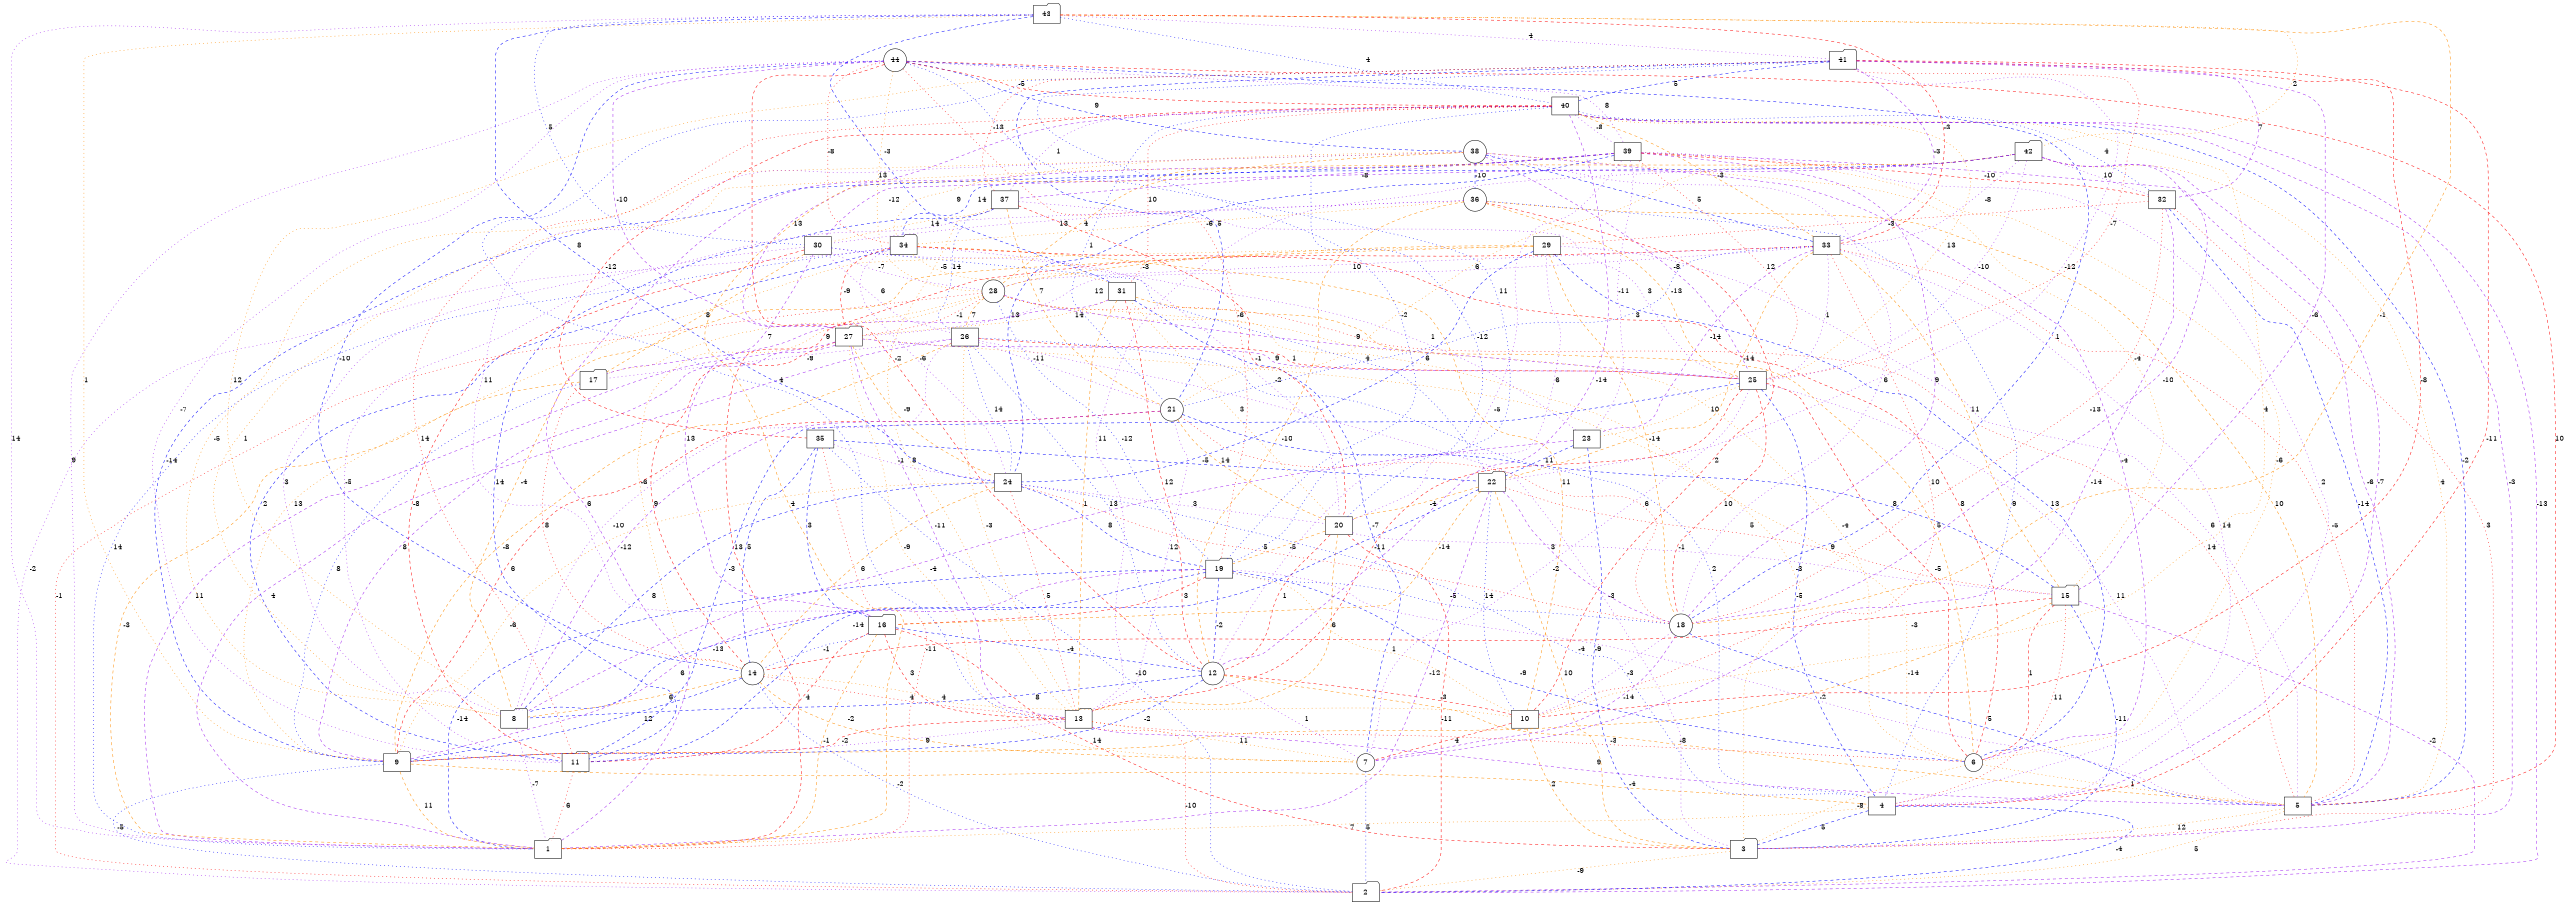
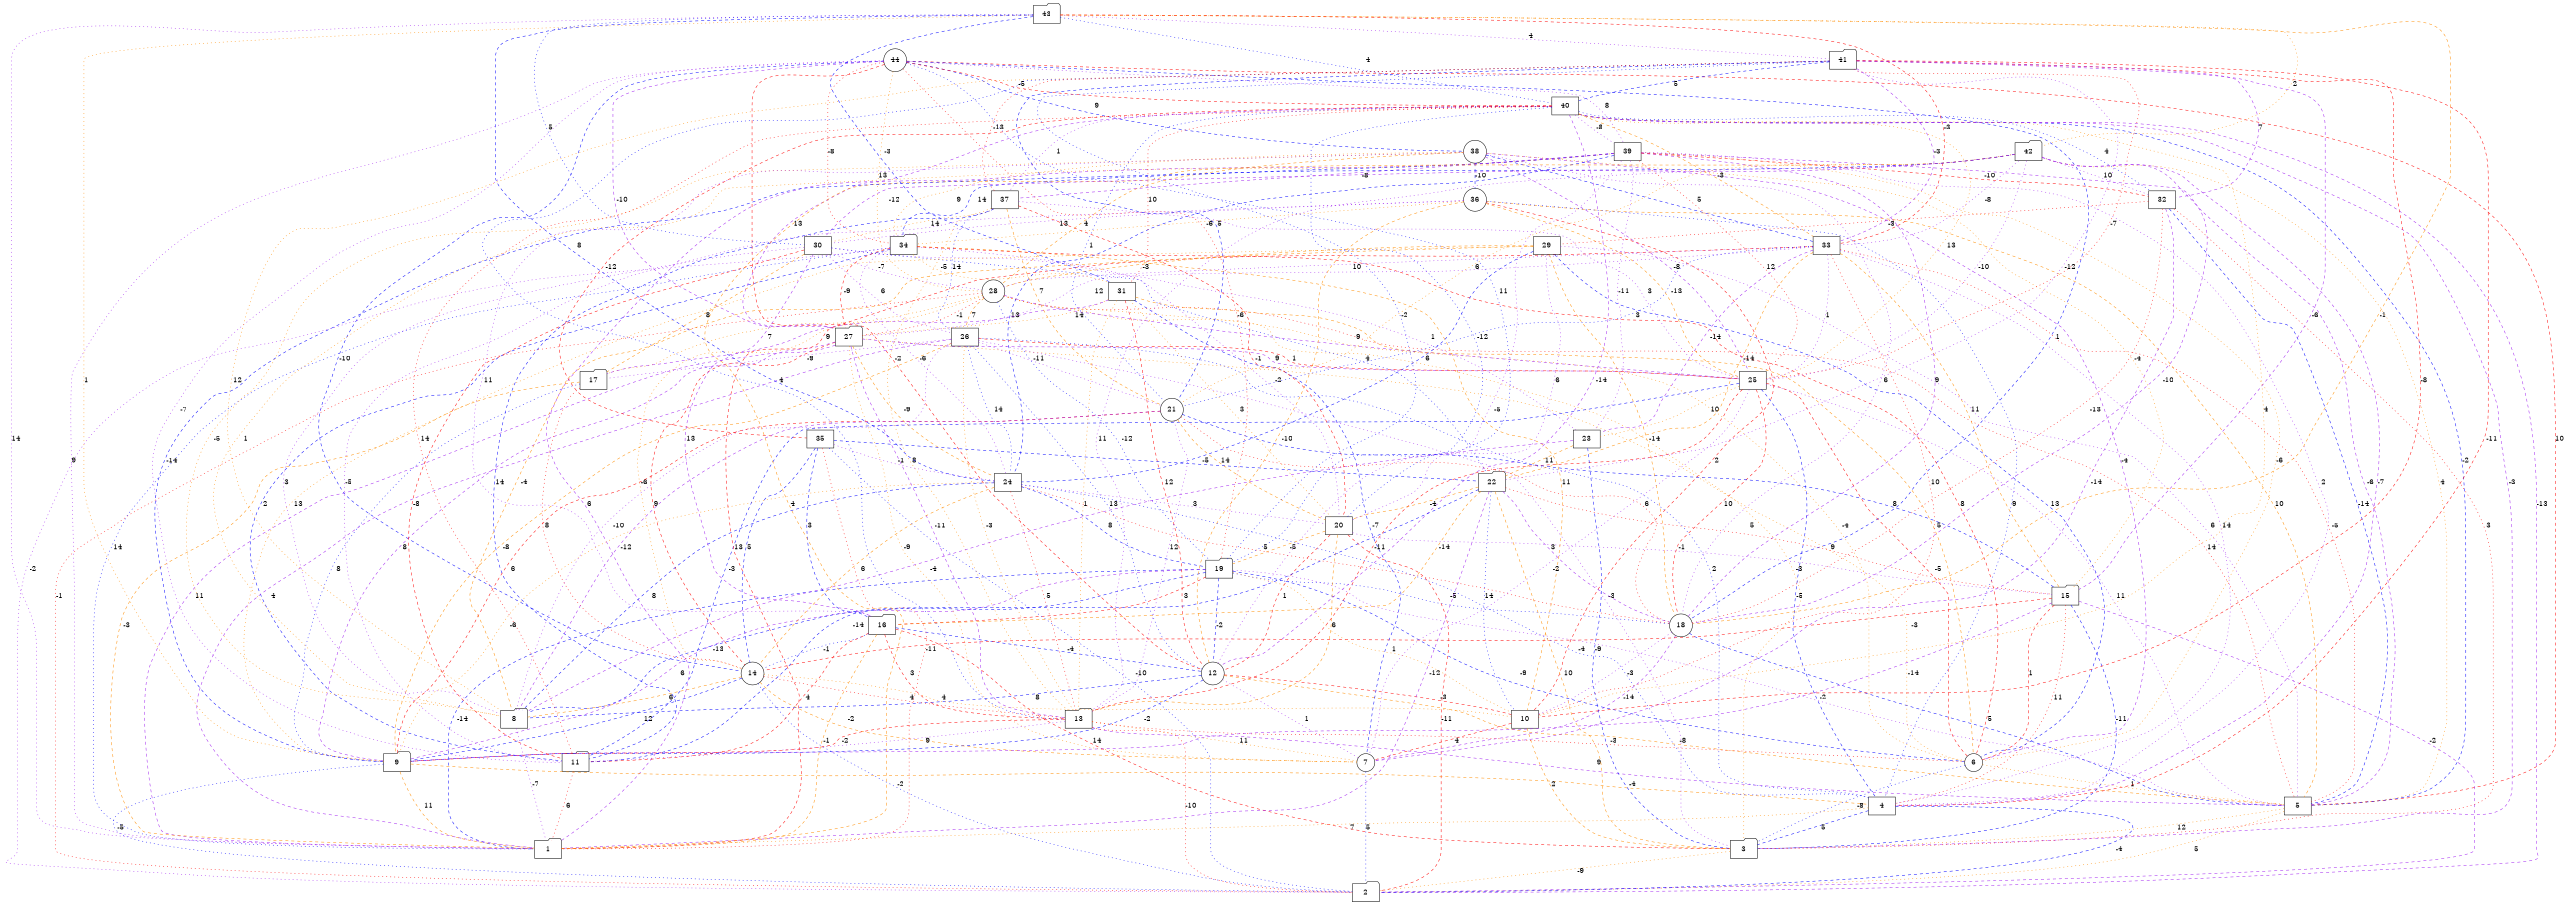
(1539, 461) -> (1539, 461)
(1082, 523) -> (1082, 523)
(1323, 731) -> (1323, 731)
(1853, 798) -> (1853, 798)
